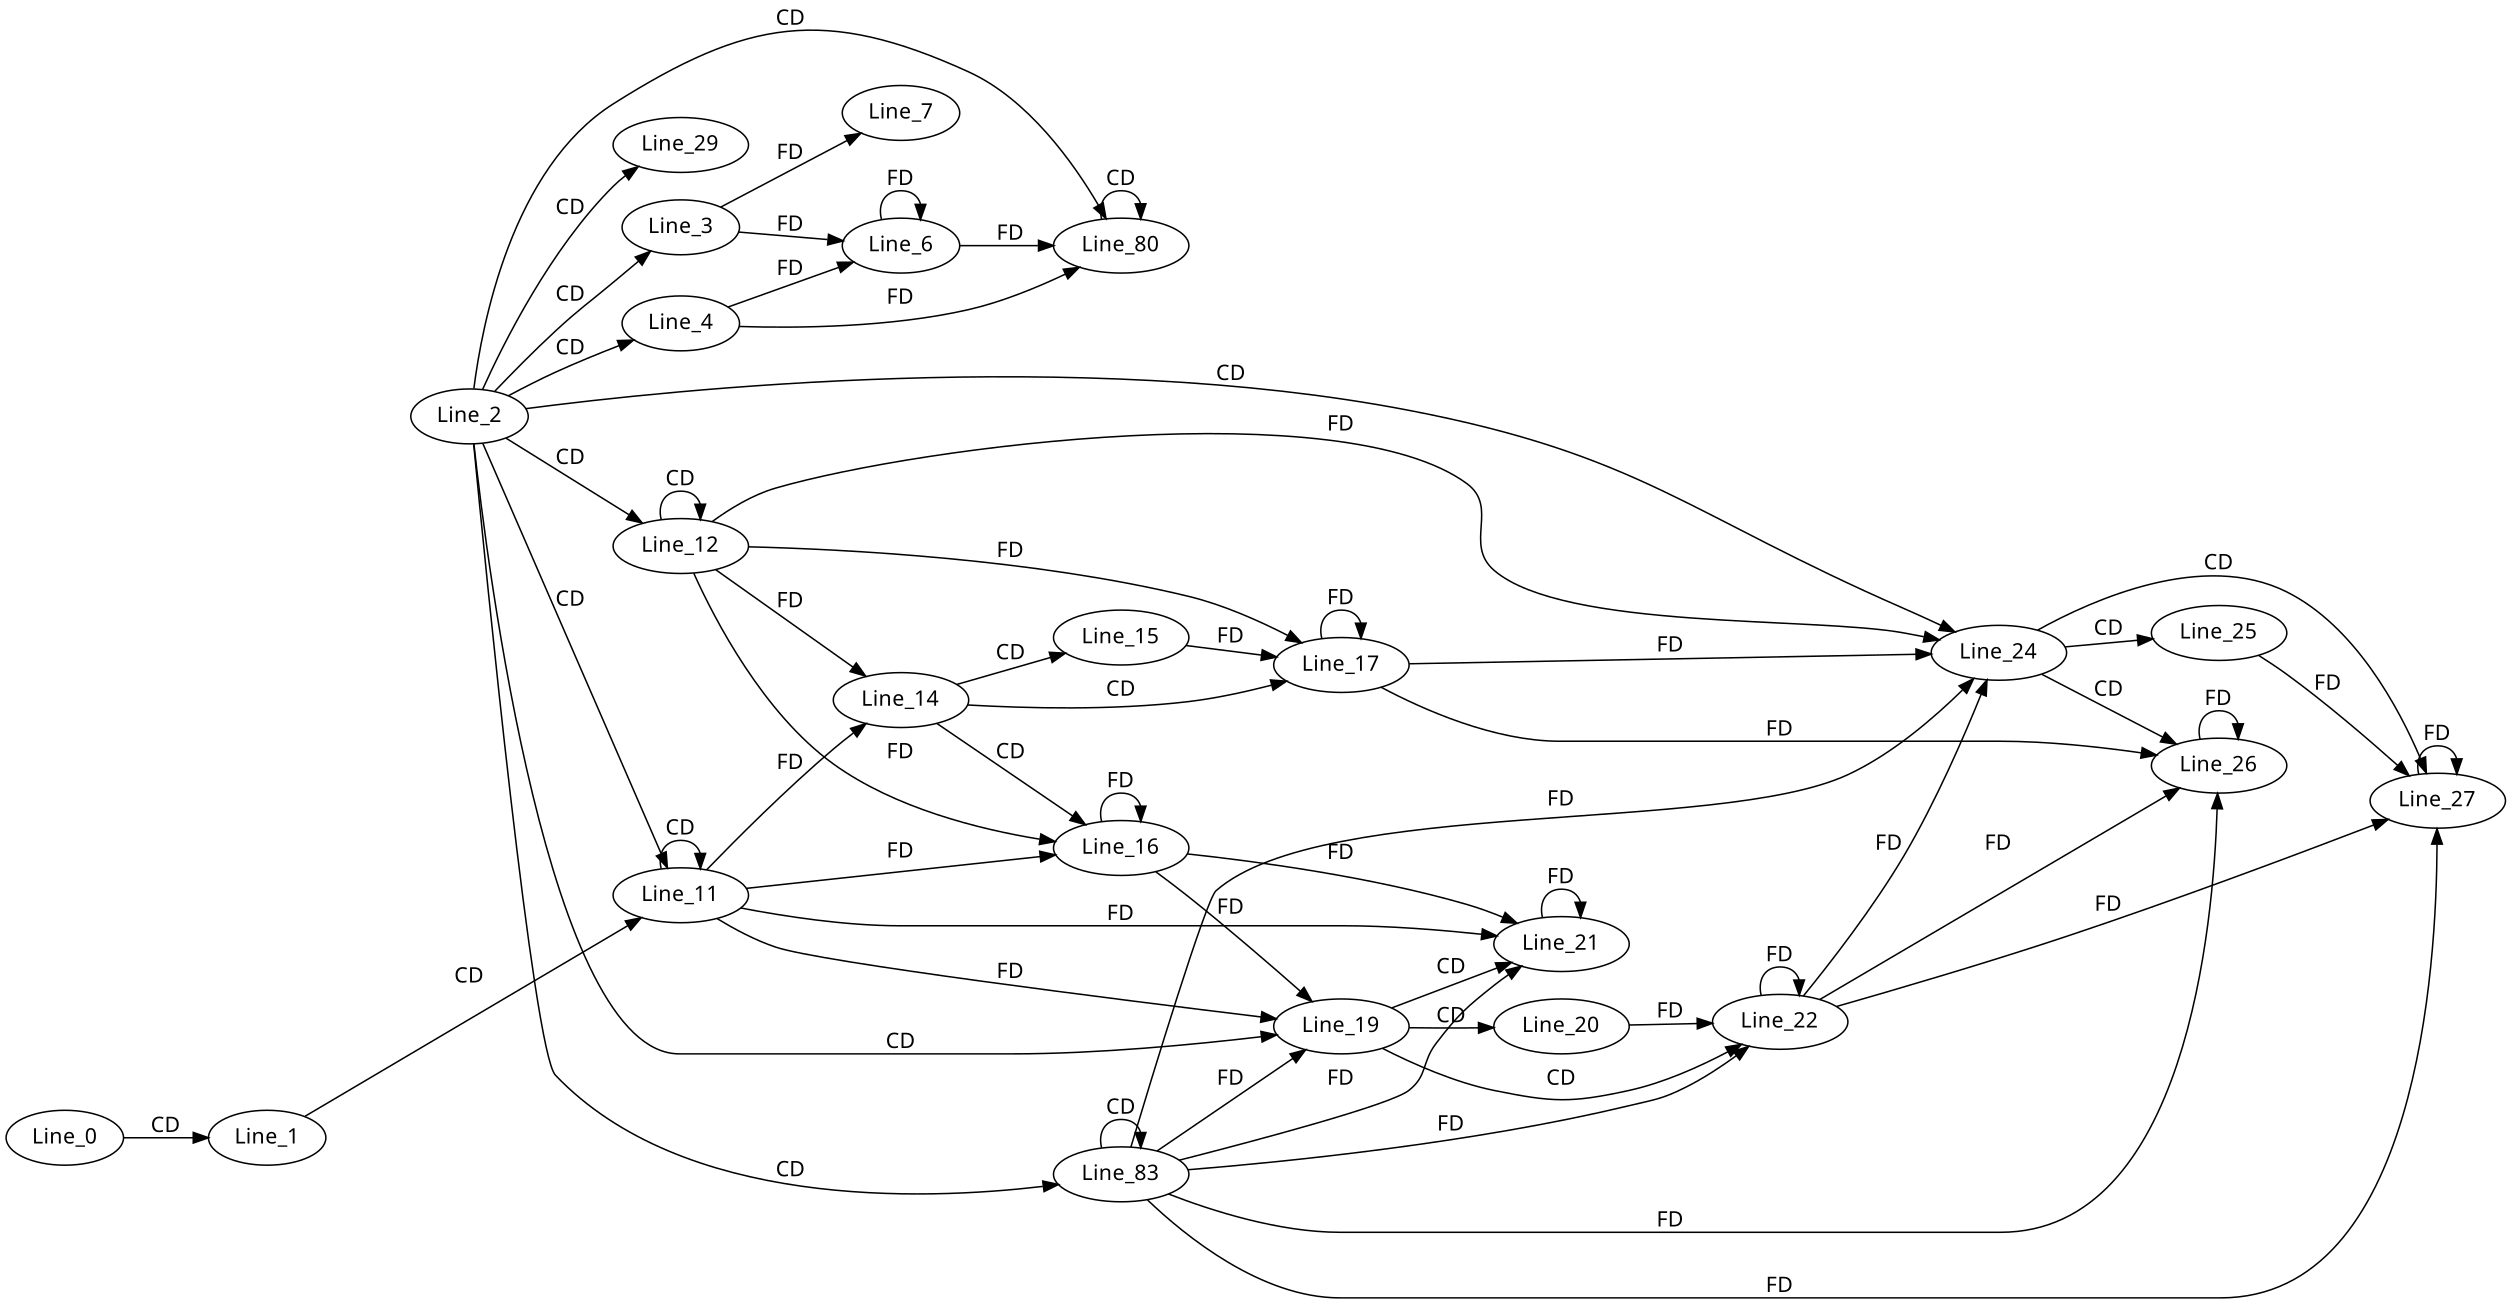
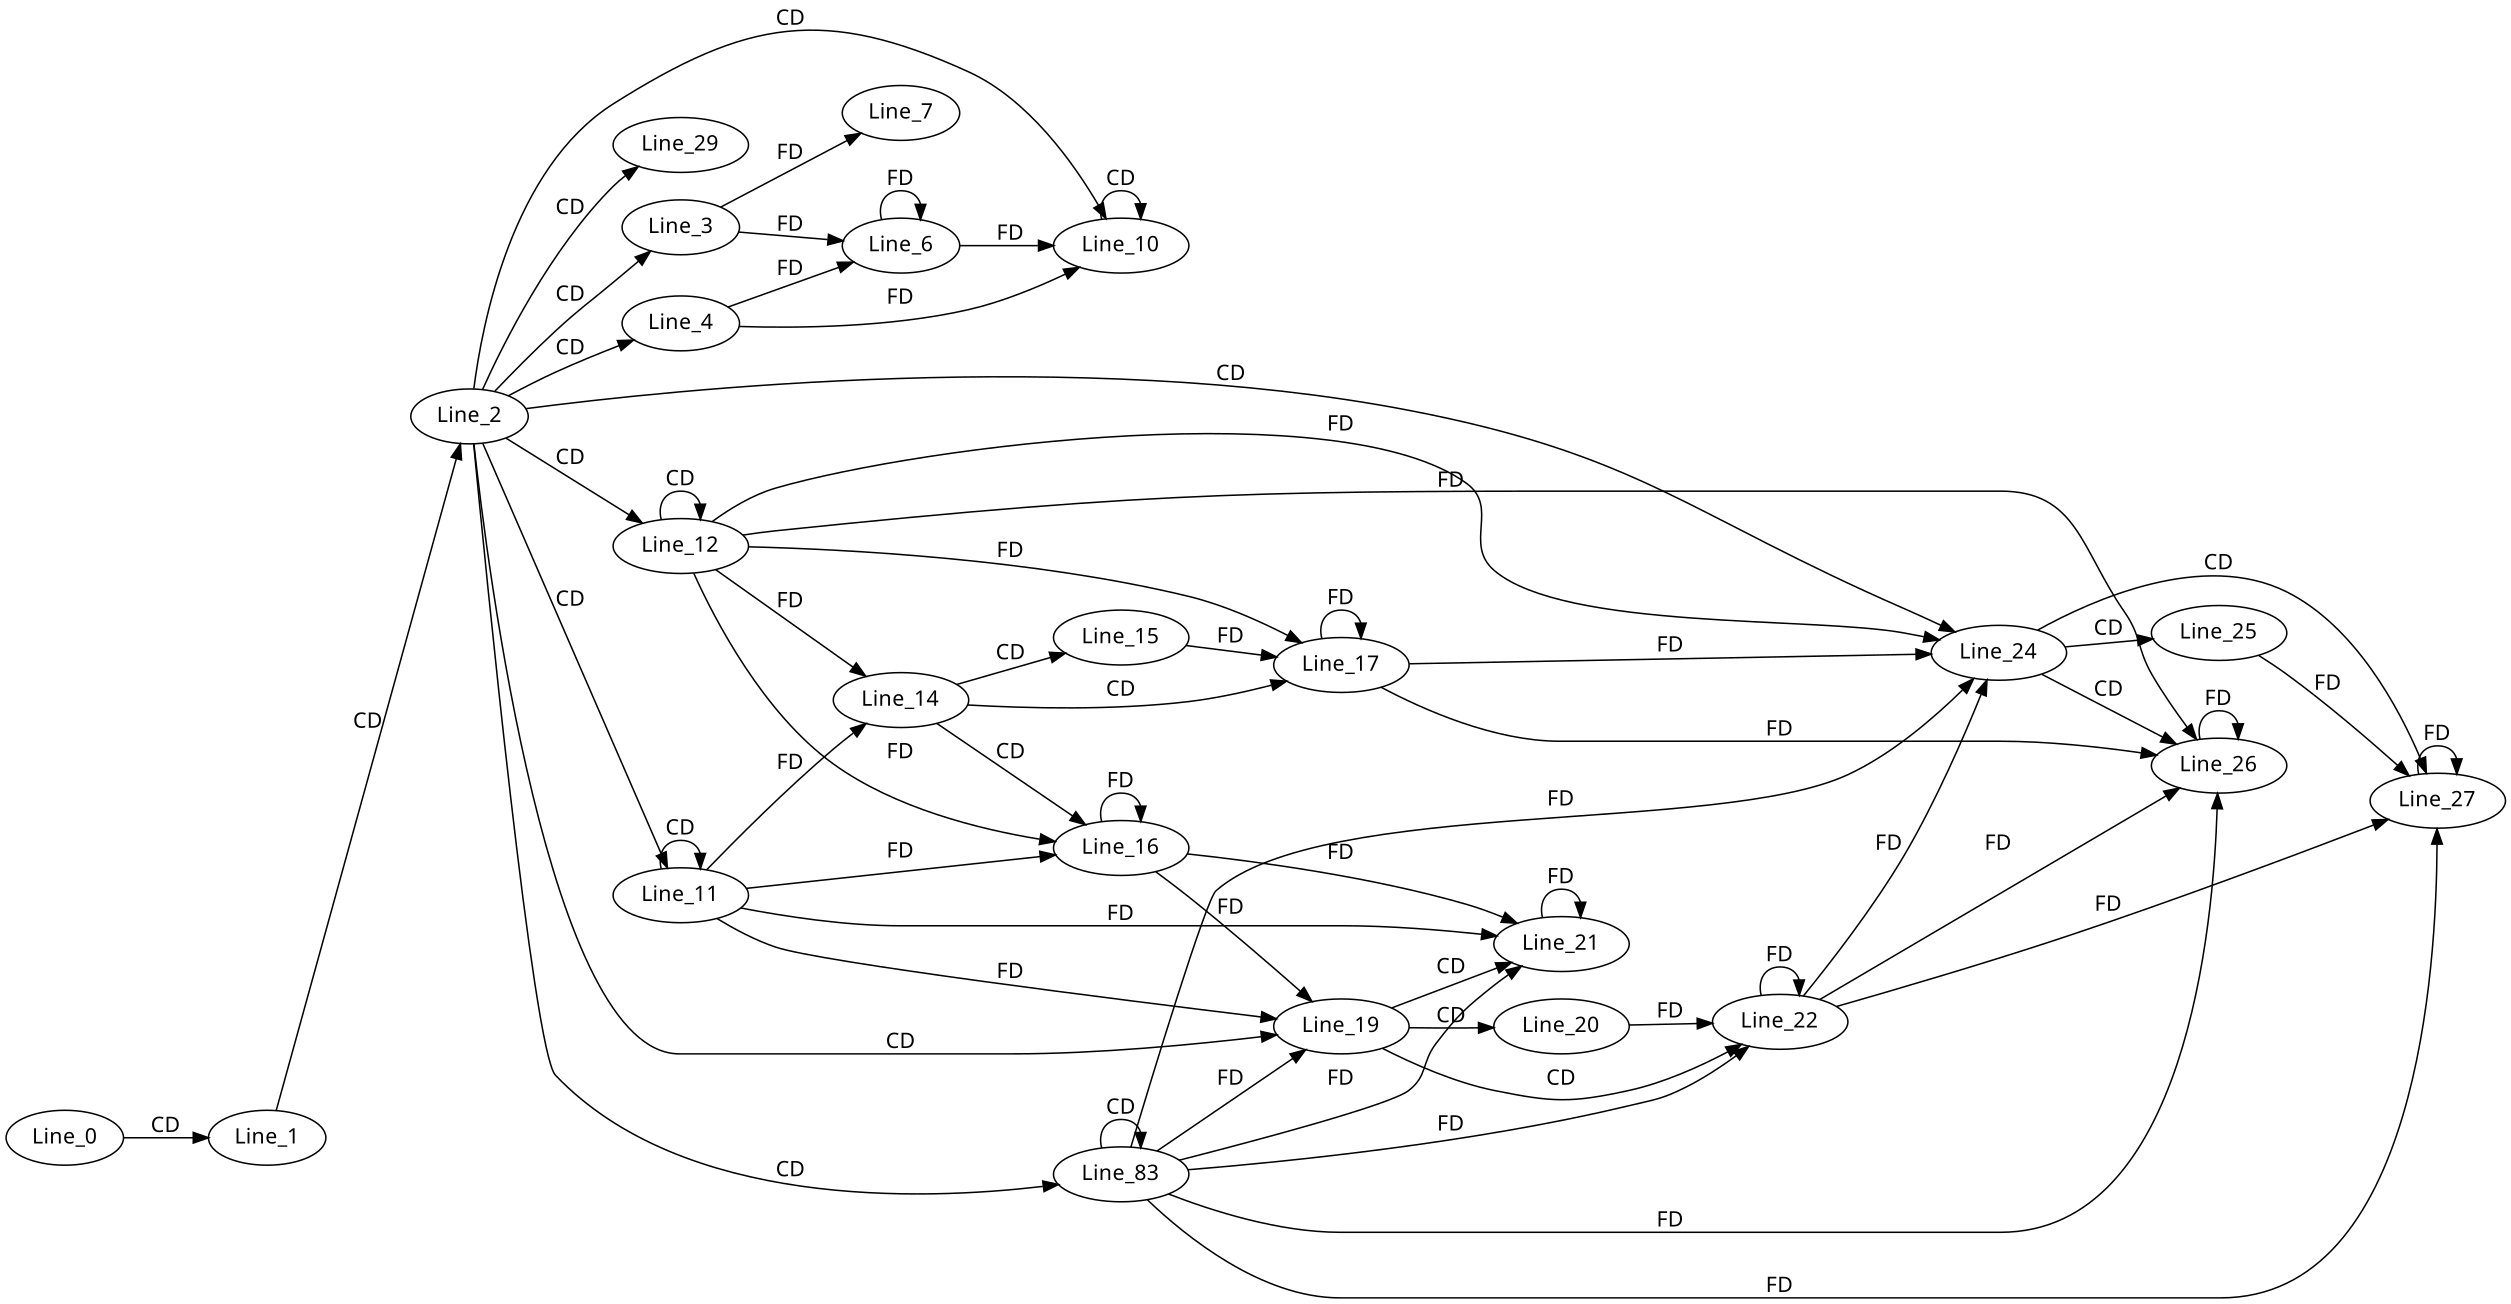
(1121, 246) -> (1121, 246)
none -> (1529, 491)
(466, 1021) -> (366, 785)
